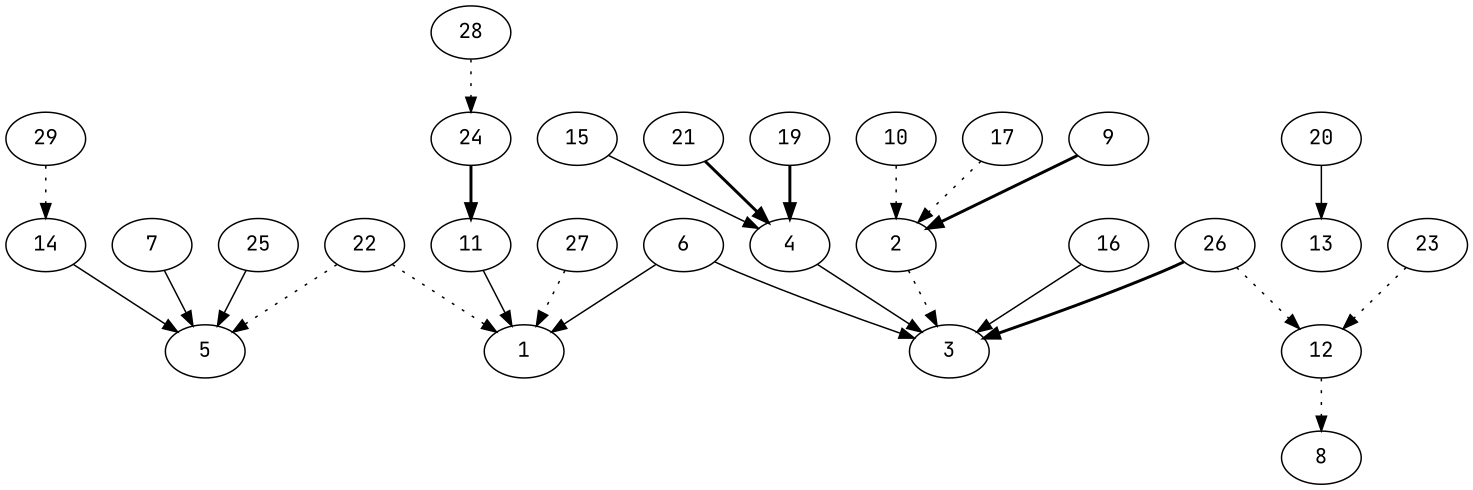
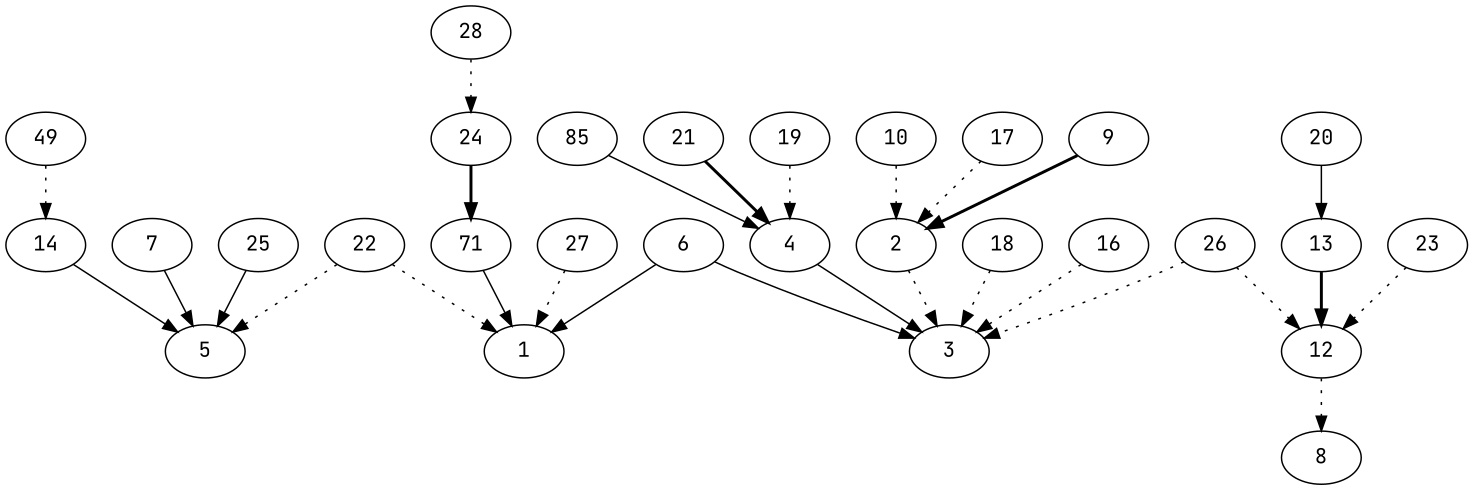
(46, 139) -> (46, 139)
(577, 139) -> (577, 139)
(790, 185) -> (790, 185)
(471, 245) -> (471, 245)
none -> (1002, 245)
none -> (1321, 291)
(1035, 294) -> (1035, 294)
(1092, 299) -> (1092, 299)
